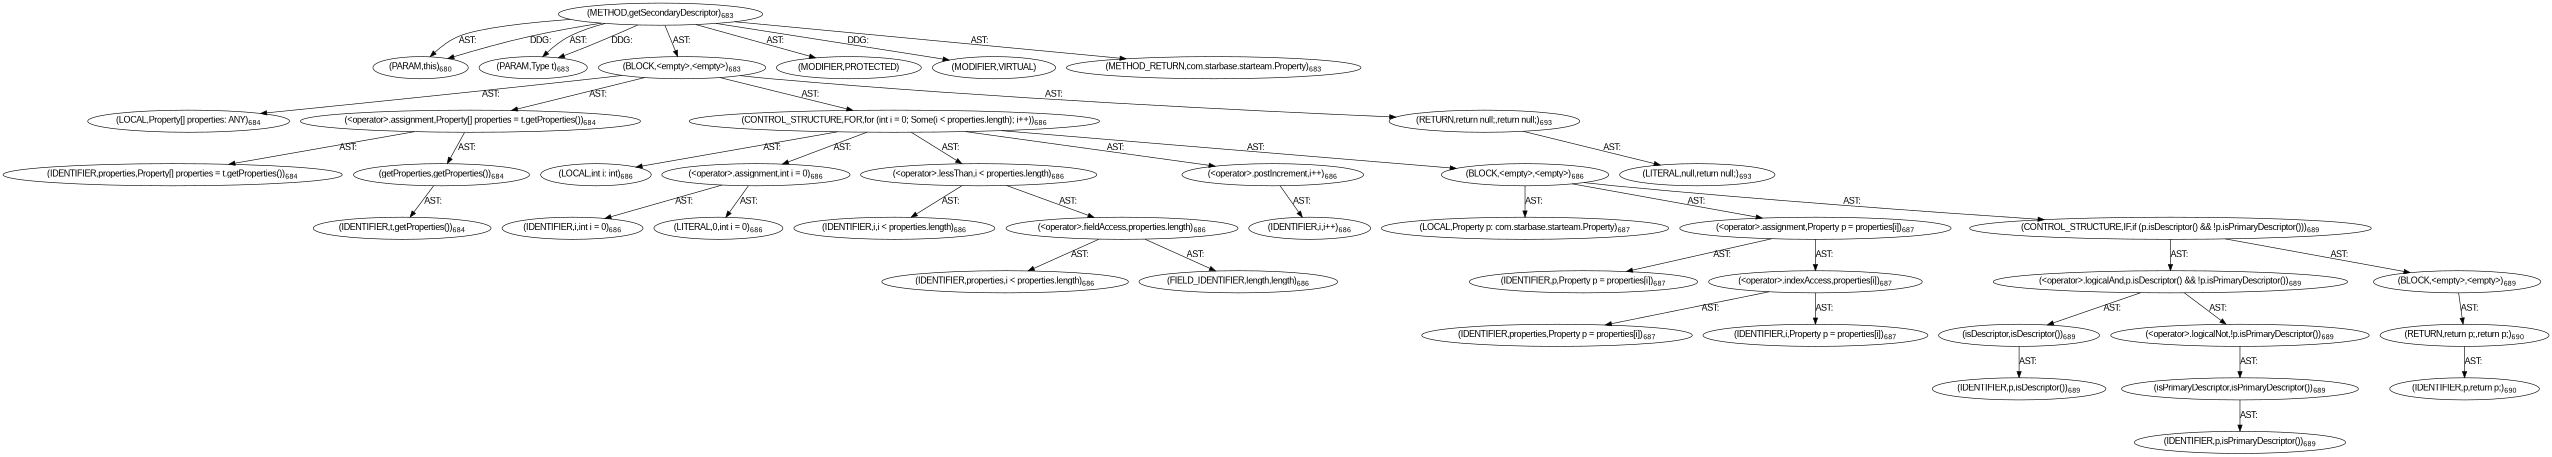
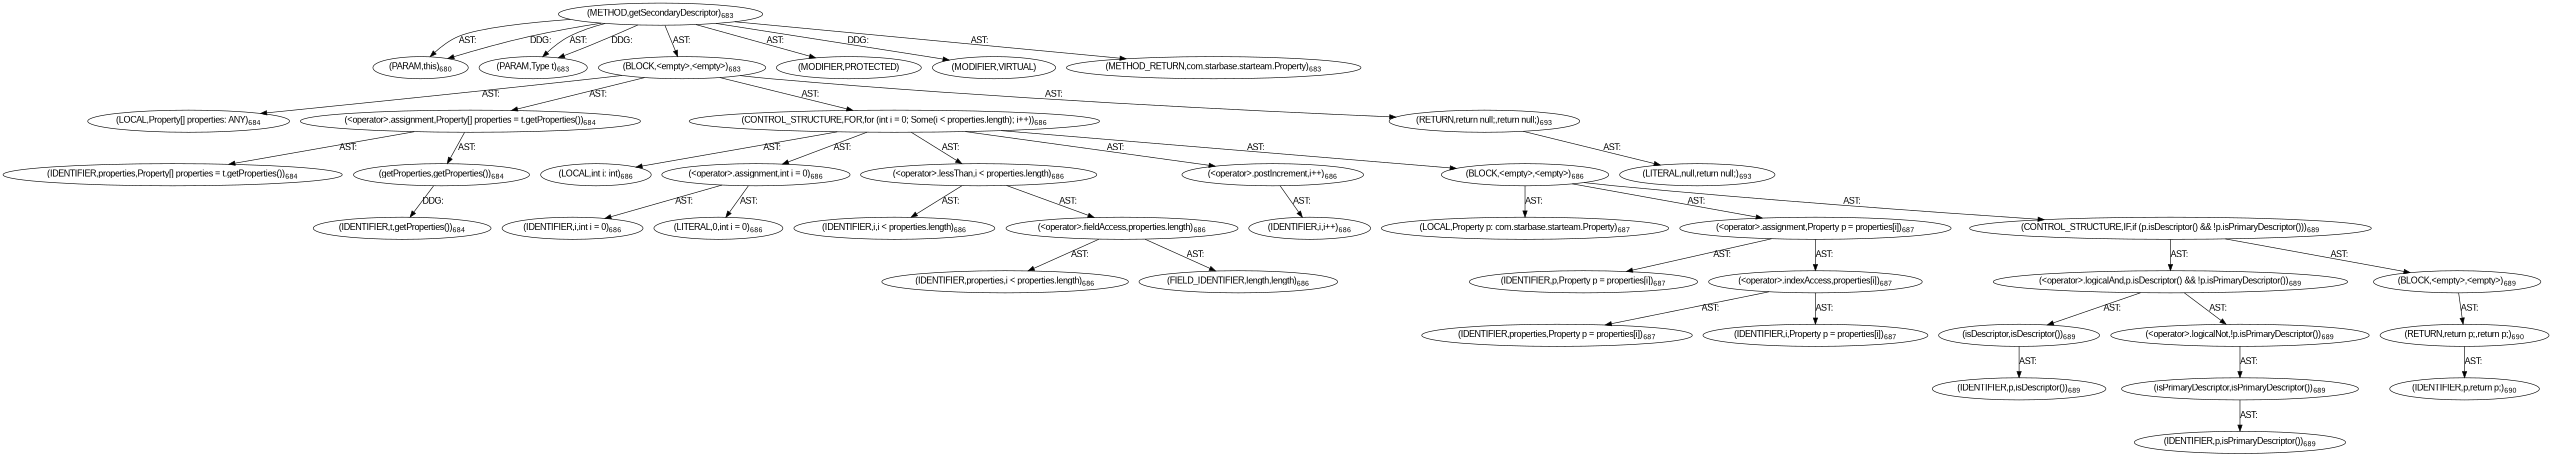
(434, 202) -> (434, 202)
